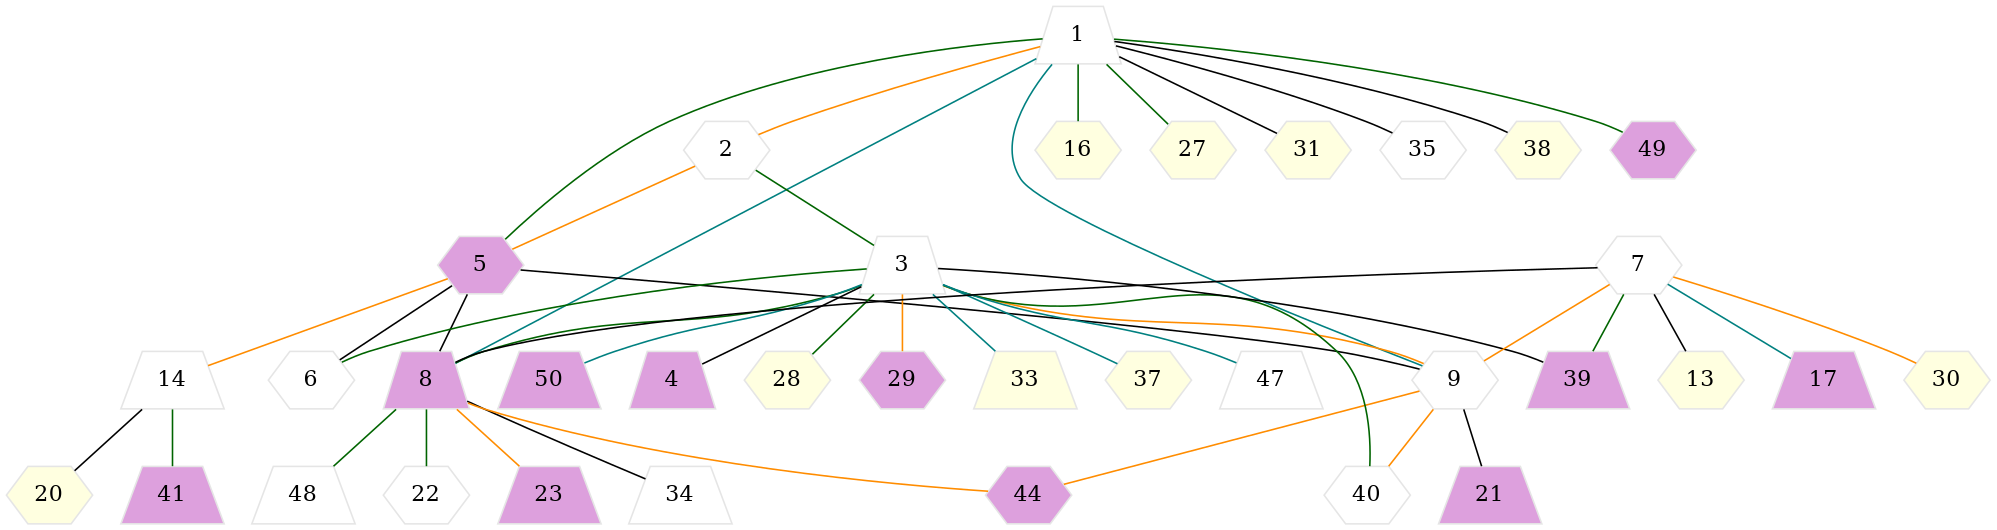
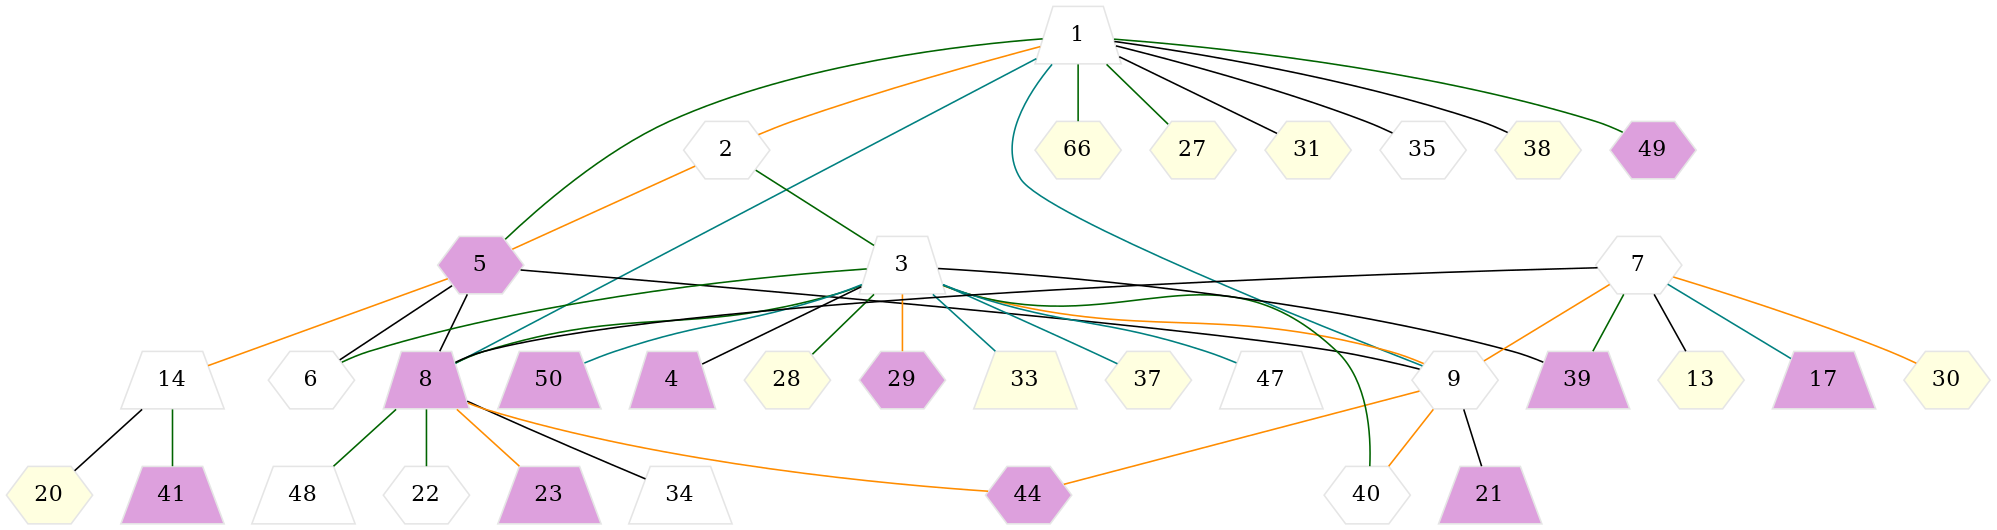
(1078, 150) -> (1078, 150)
